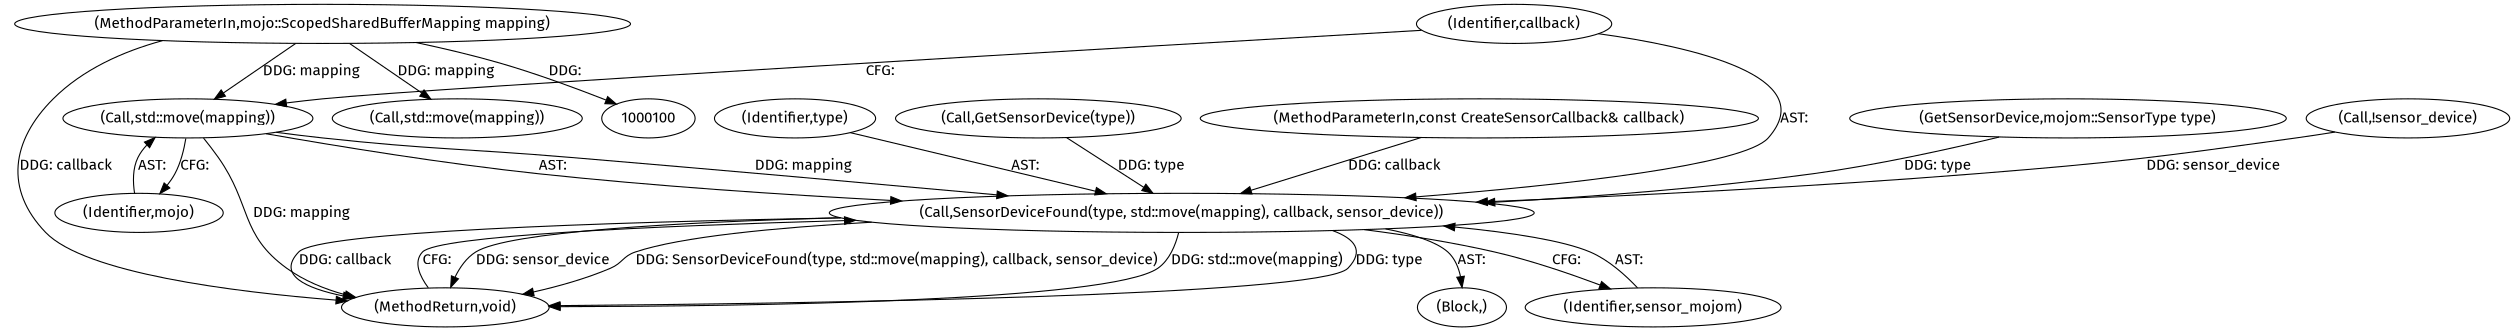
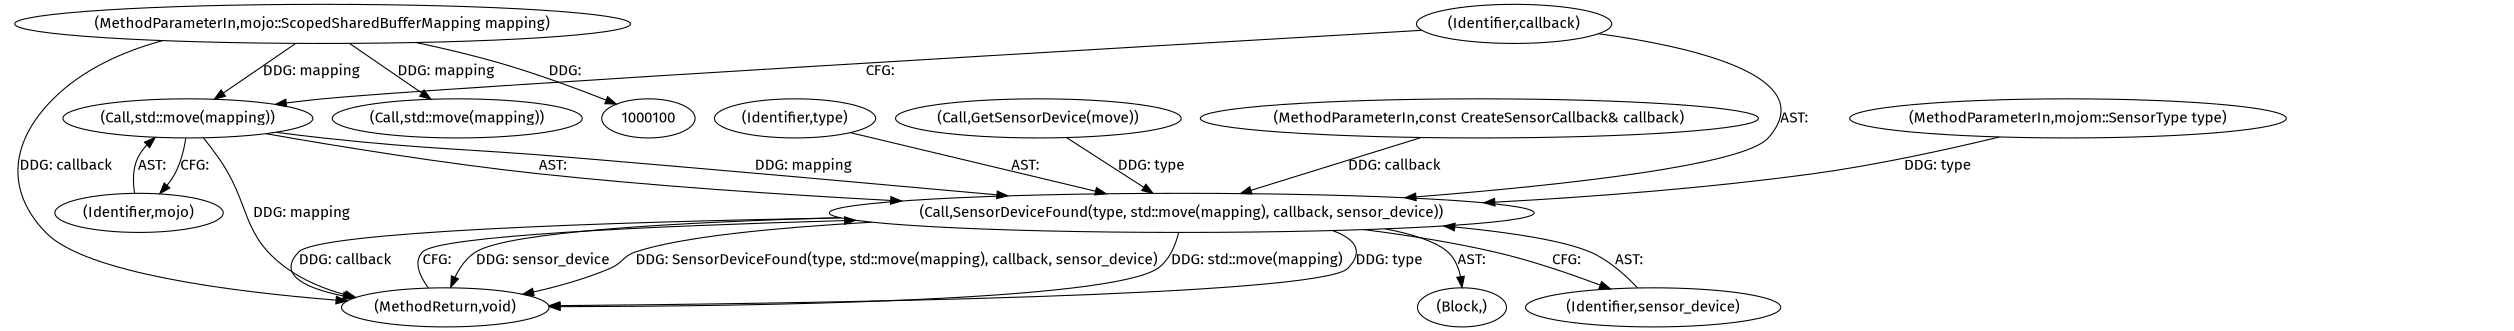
(1038, 118) -> (1038, 118)
(2068, 118) -> (2068, 118)
(2408, 118) -> none
(1653, 307) -> (1653, 307)
